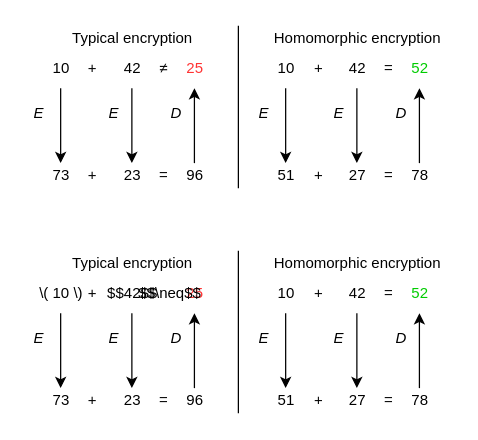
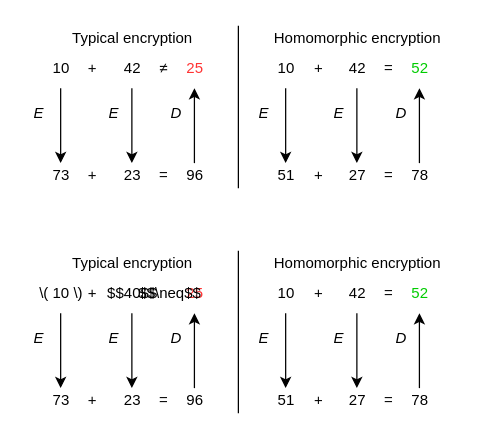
(133, 293) -> (133, 293)
